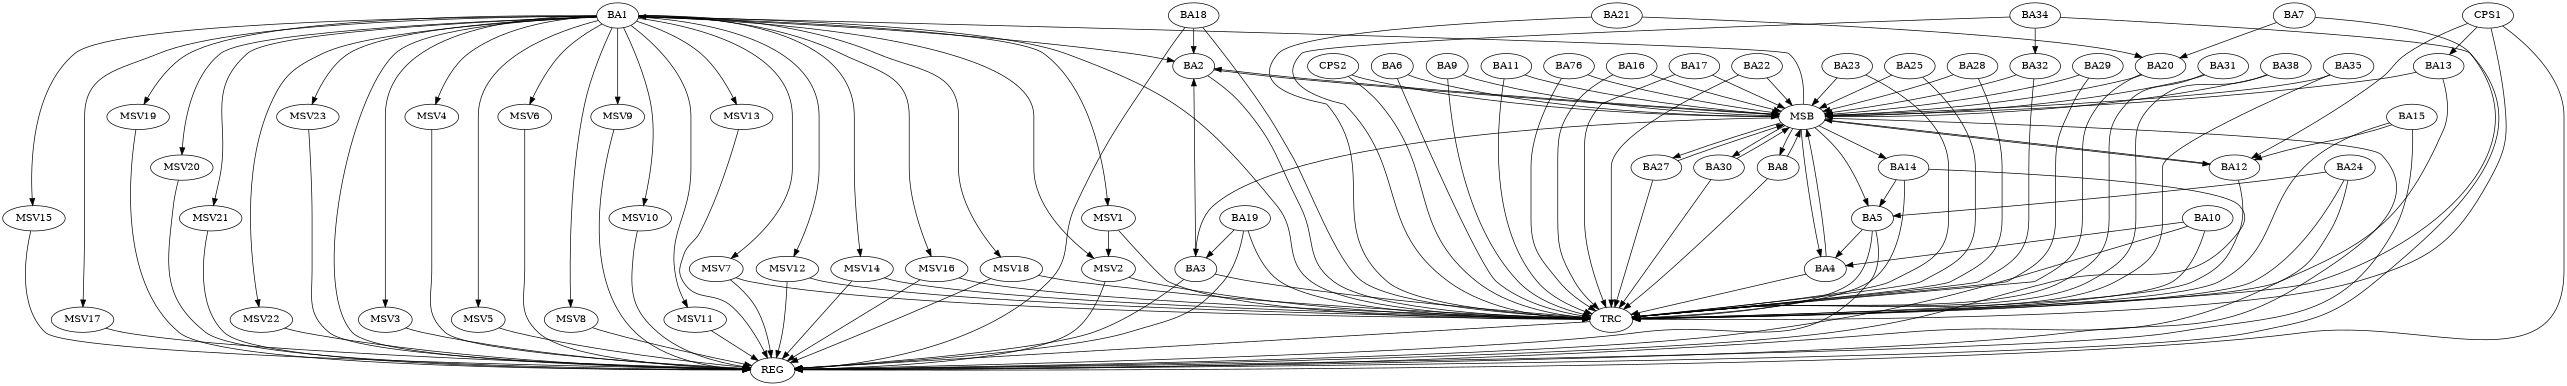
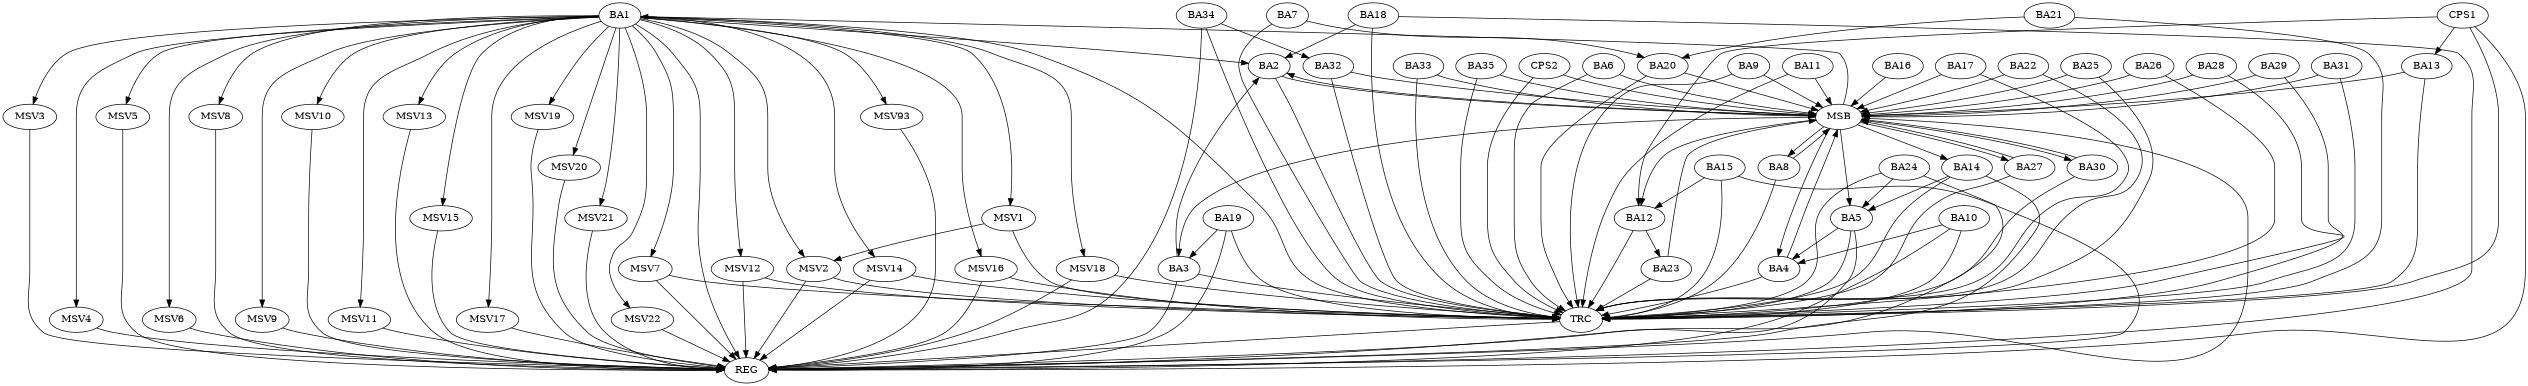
(1569, 66) -> (2149, 66)
(2286, 66) -> (1418, 66)
(308, 117) -> (892, 117)
(2021, 142) -> (1651, 241)
(1558, 183) -> none
